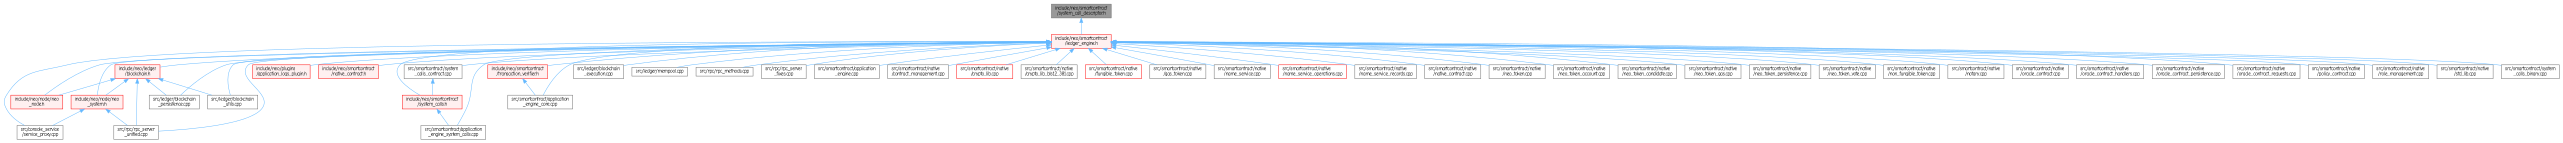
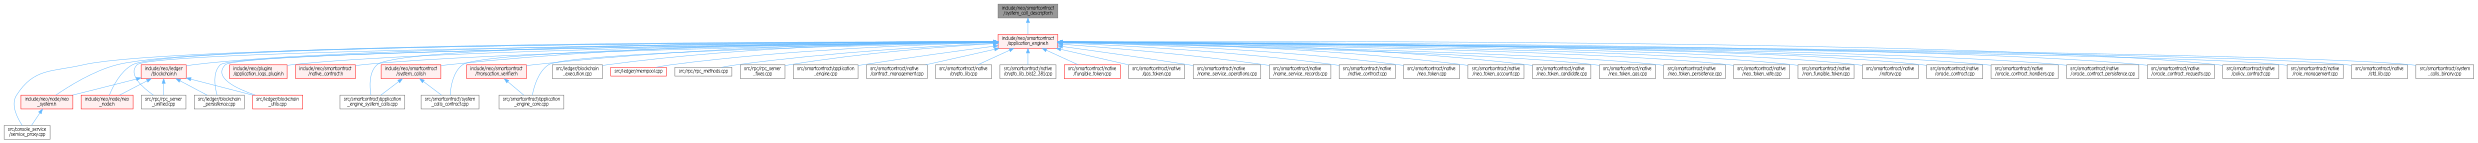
(1081, 41) -> (1028, 41)
(660, 72) -> (639, 72)
(985, 72) -> (964, 72)
(1242, 72) -> none
(1313, 72) -> (1227, 72)
(433, 89) -> (432, 88)
(233, 102) -> (278, 102)
(118, 119) -> none
